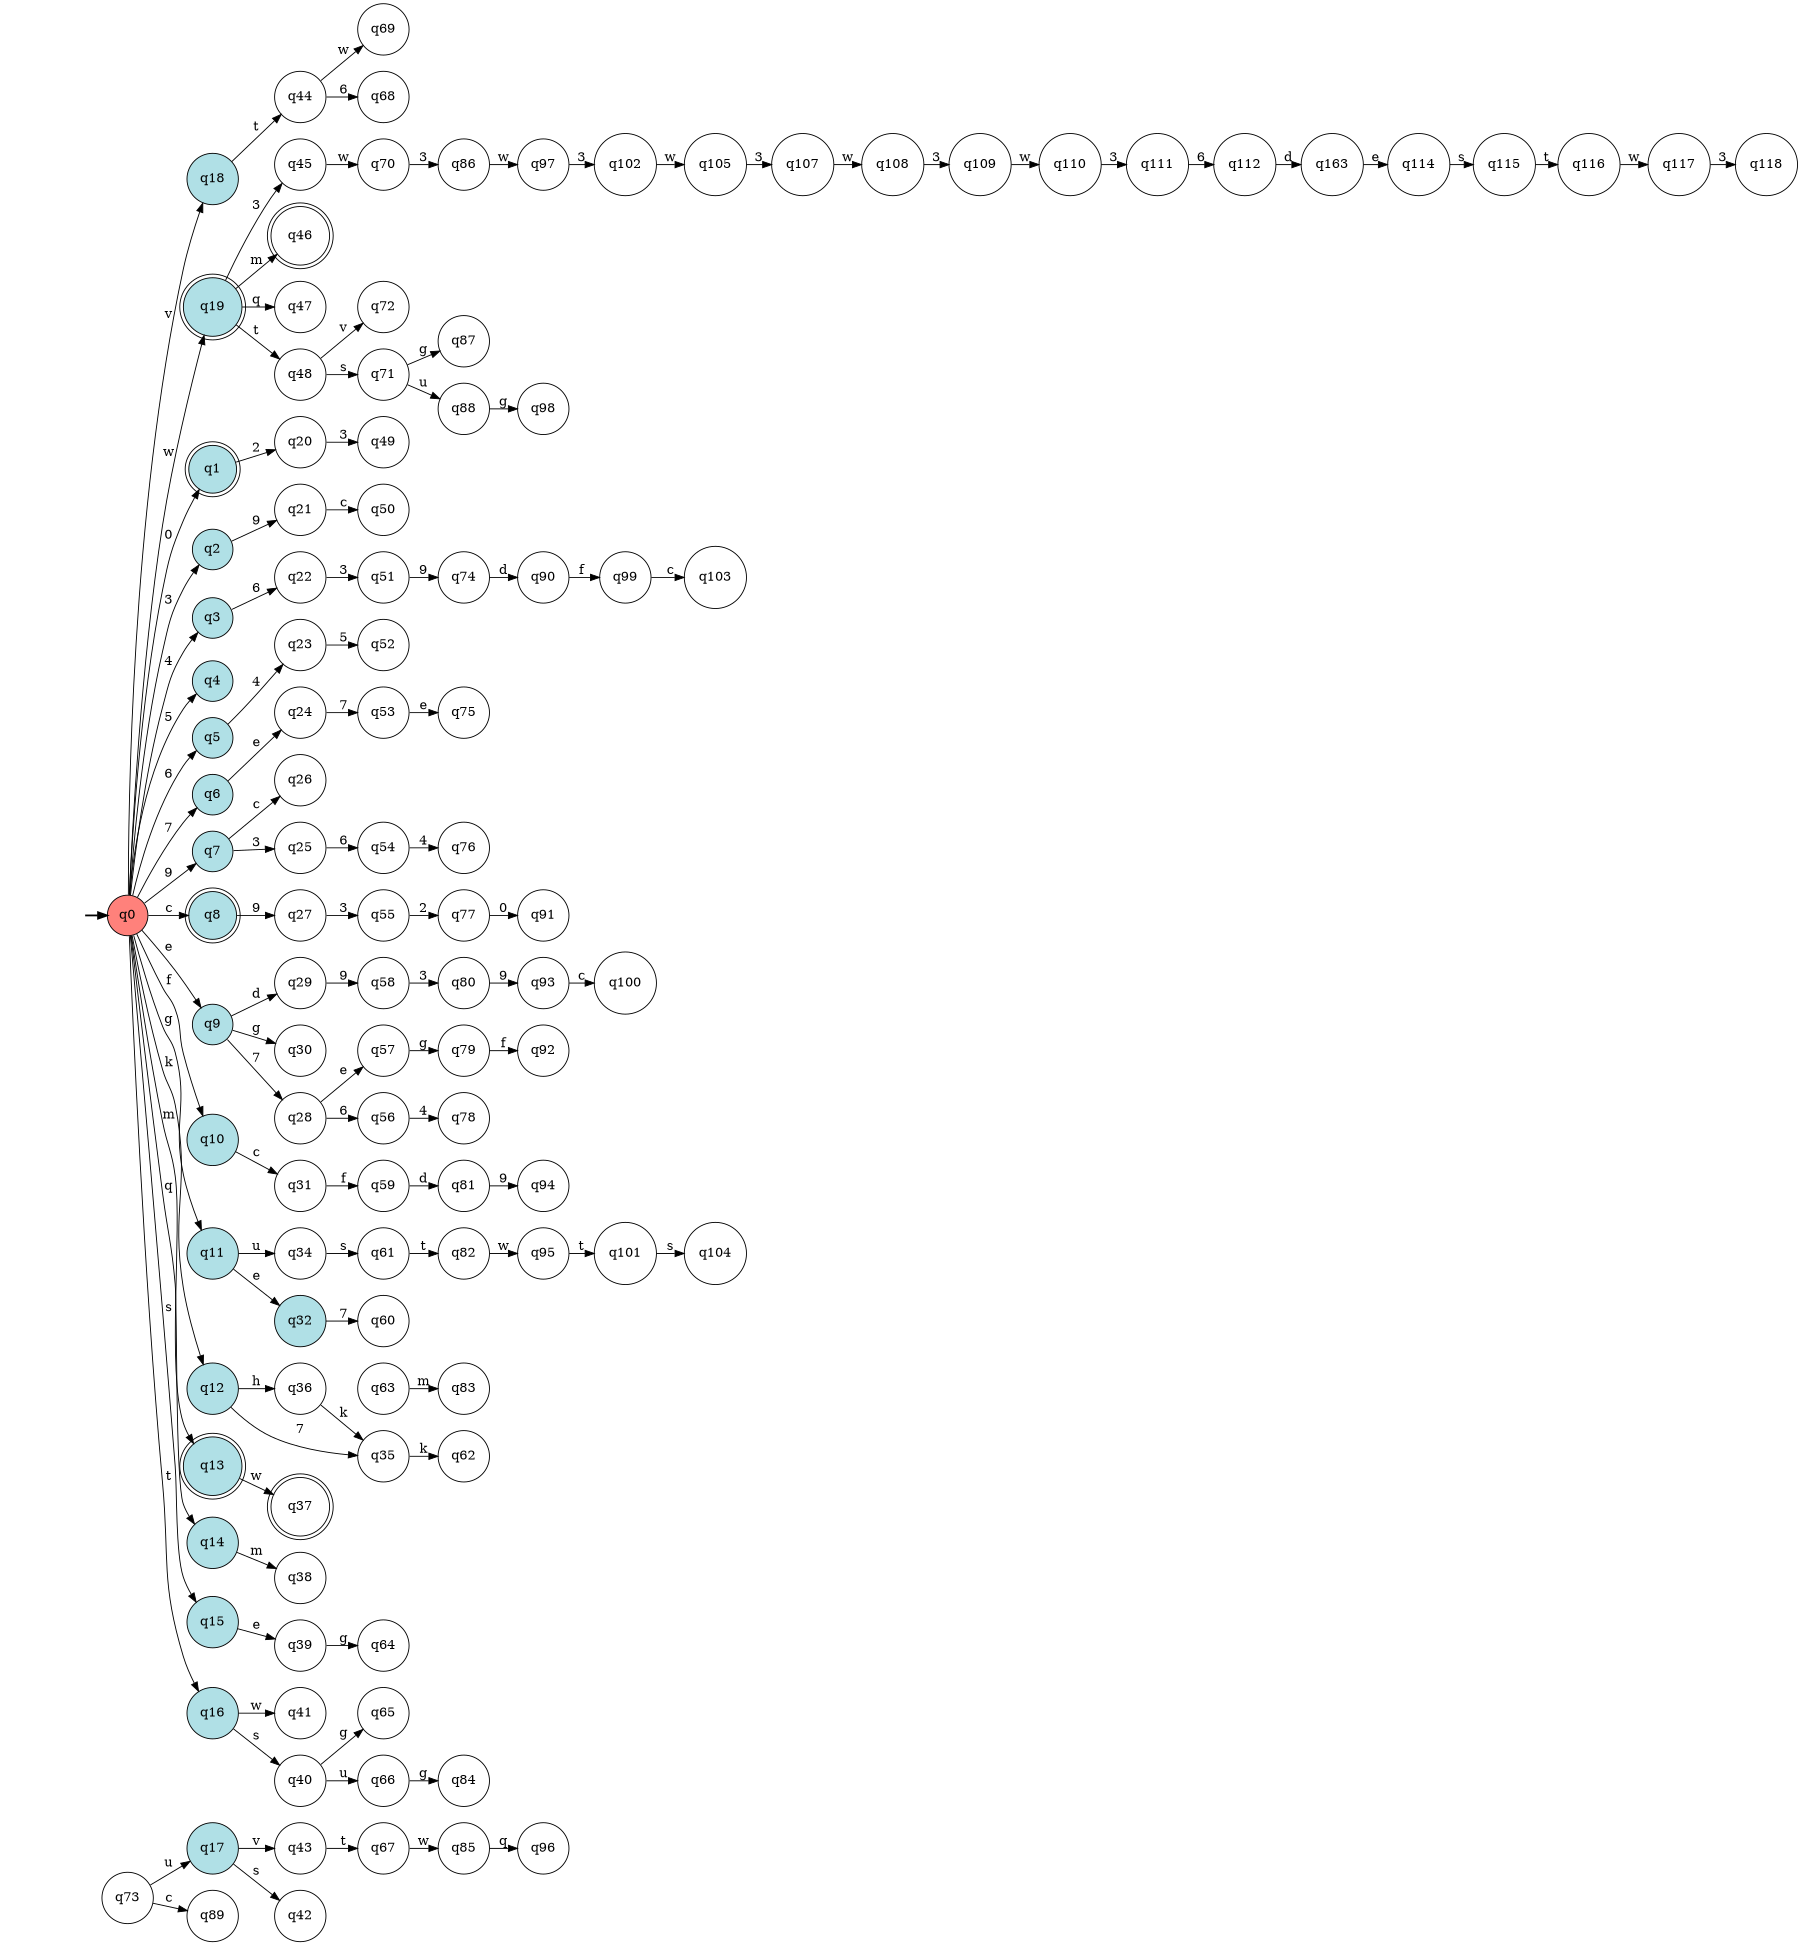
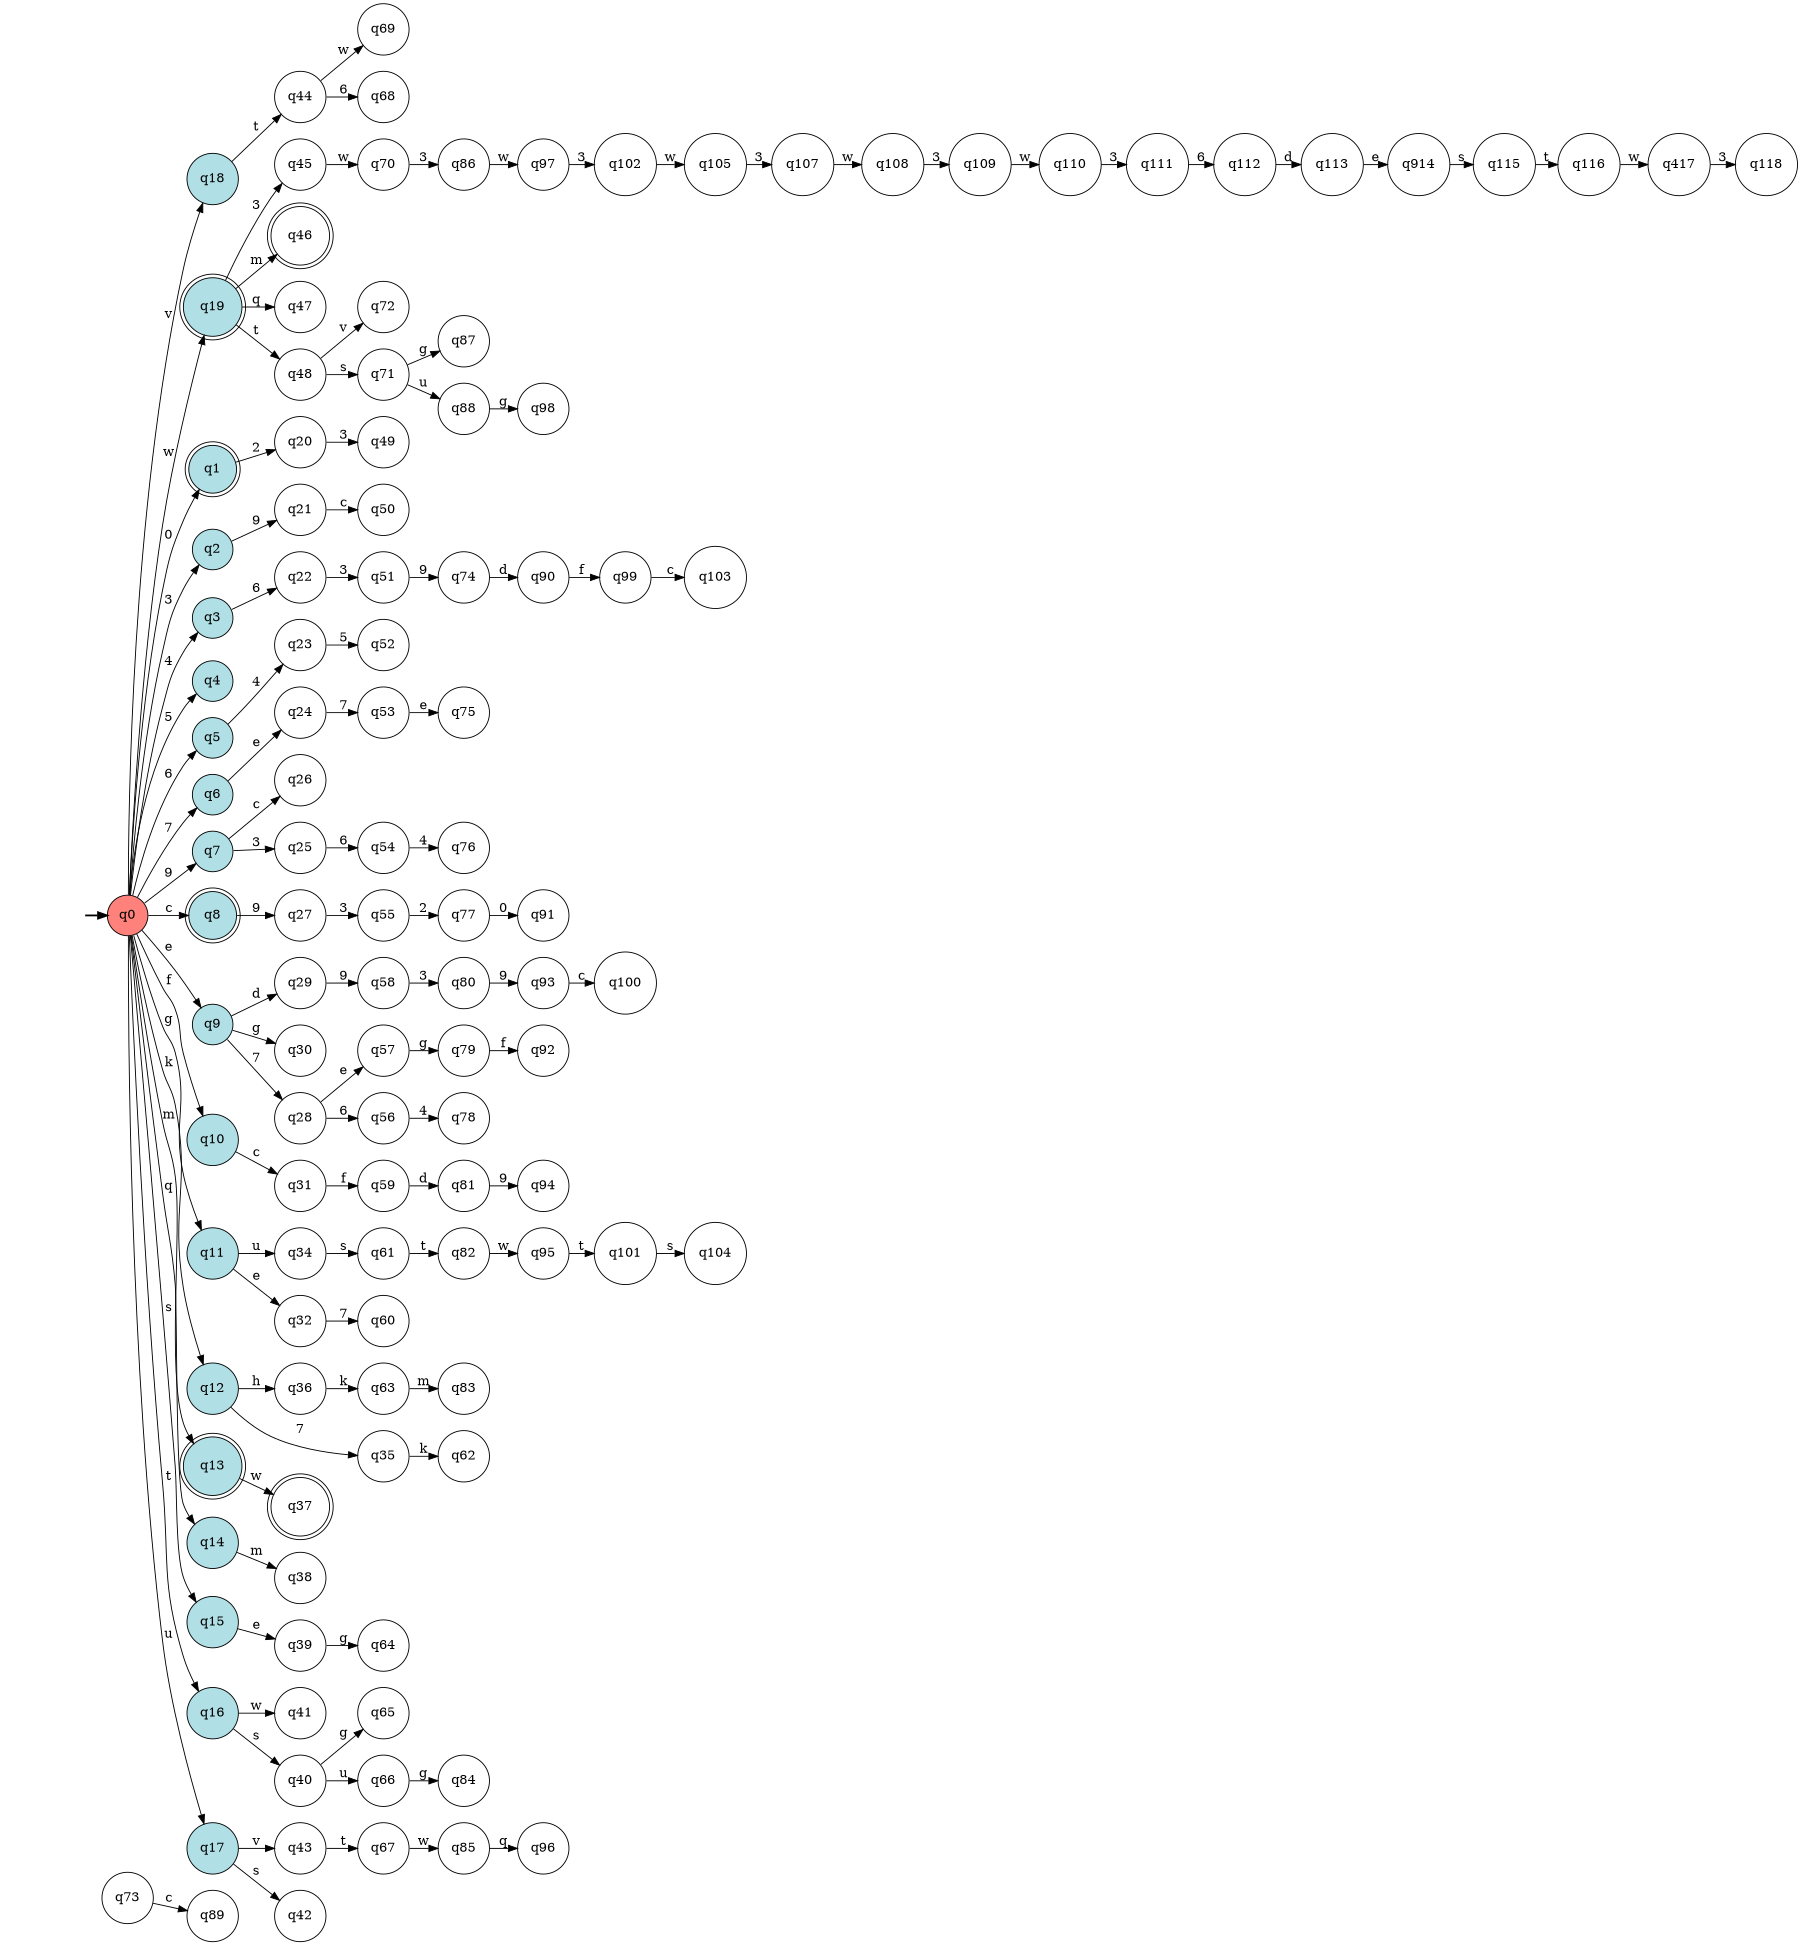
(1332, 165) -> (1332, 165)
(1419, 165) -> (1419, 165)
(1679, 165) -> (1679, 165)
(300, 1321) -> (300, 1321)
(338, 1420) -> (337, 1389)
(166, 1875) -> (140, 1378)
